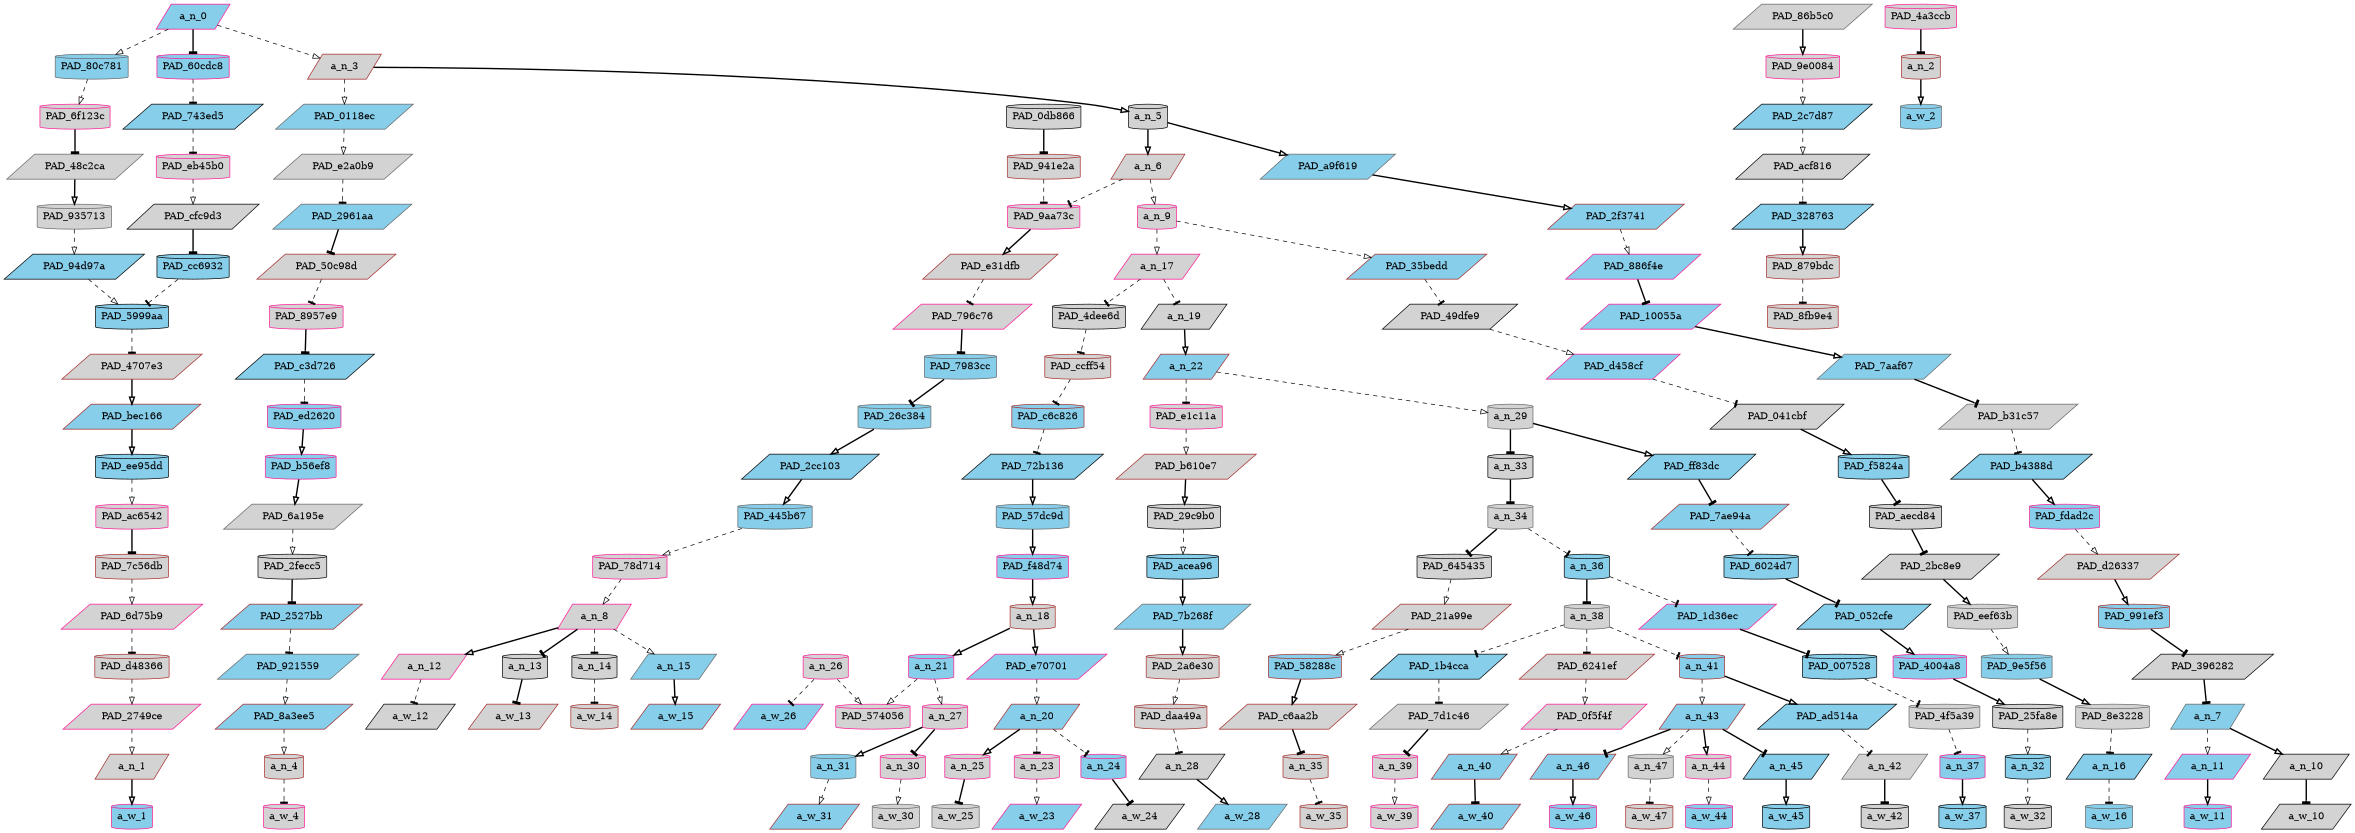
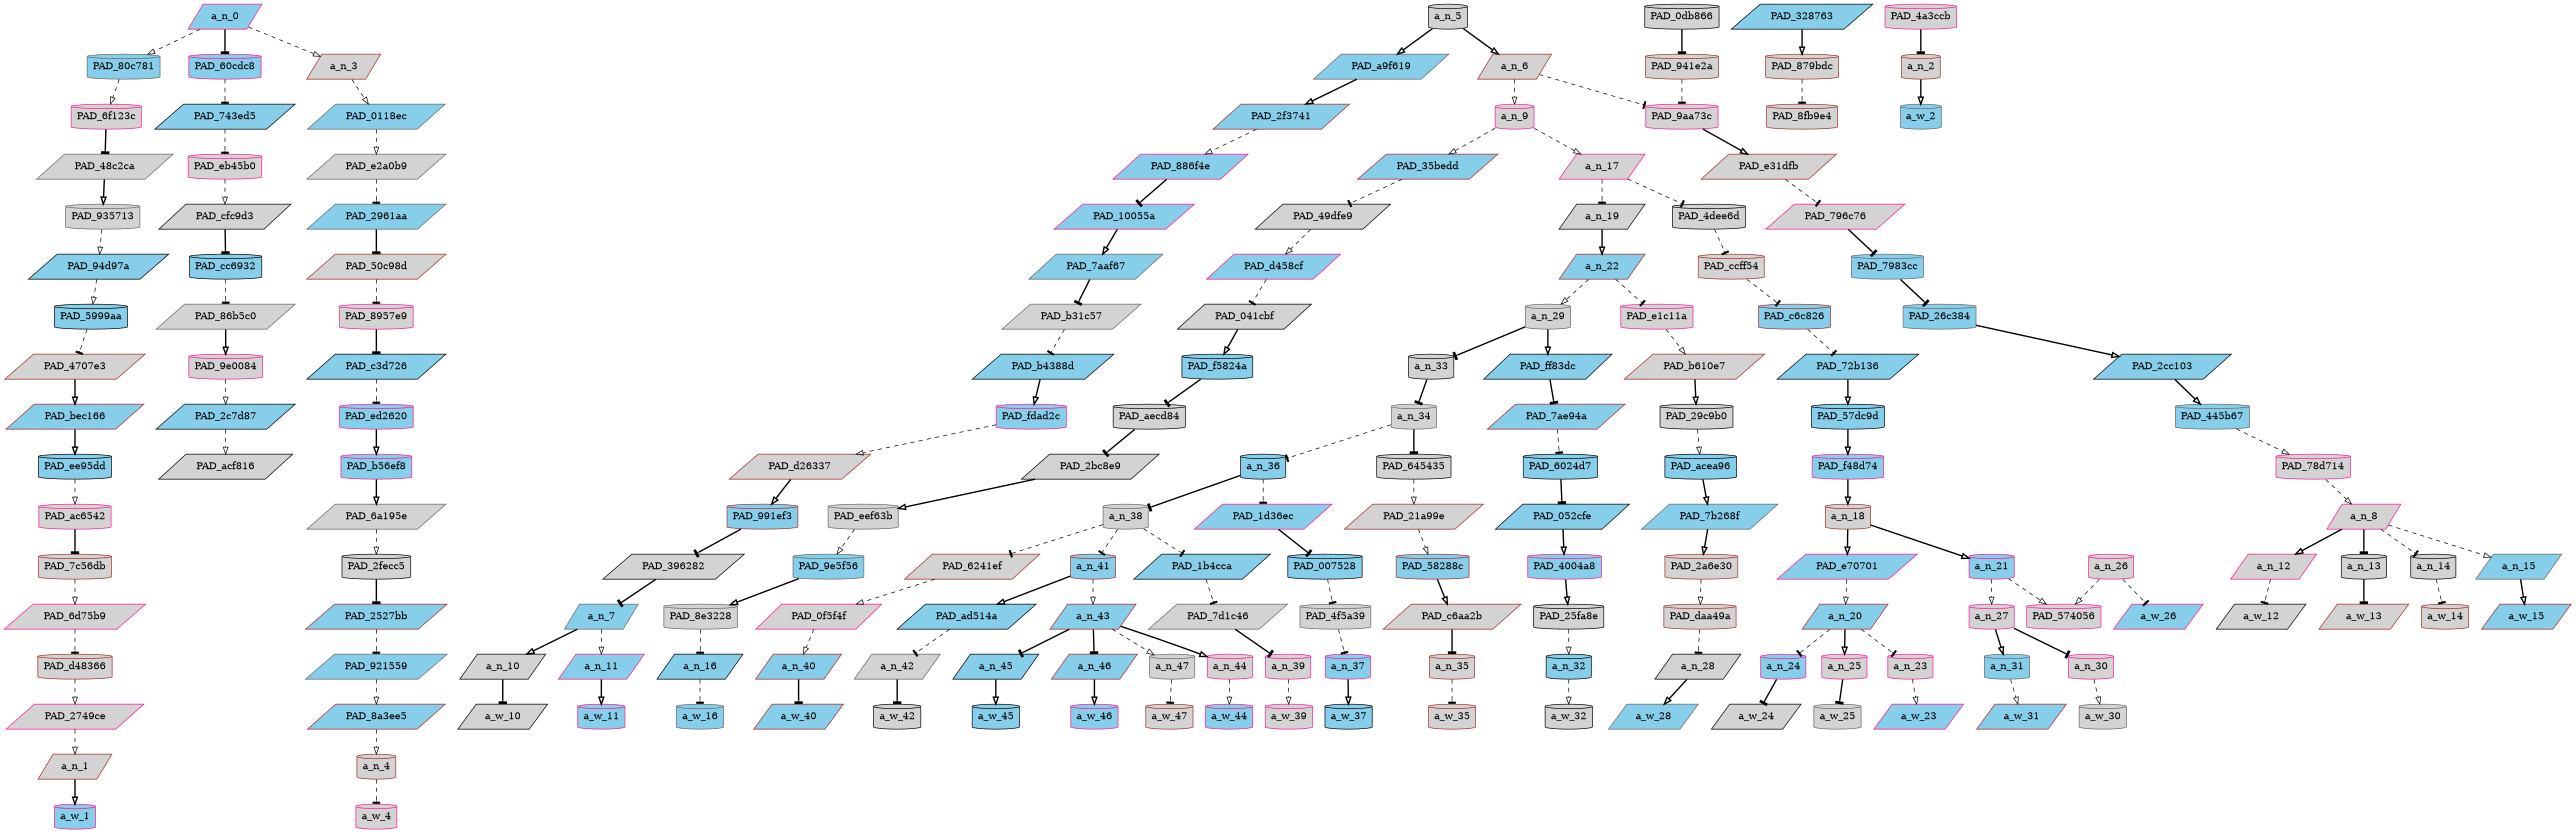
(748, 77) -> none
(1803, 190) -> none
(164, 291) -> (226, 290)
(1033, 517) -> (1848, 417)
